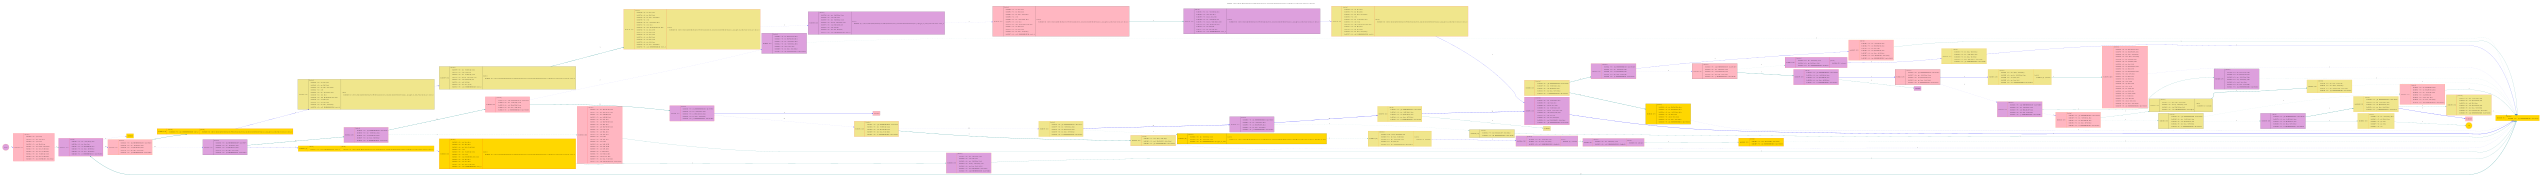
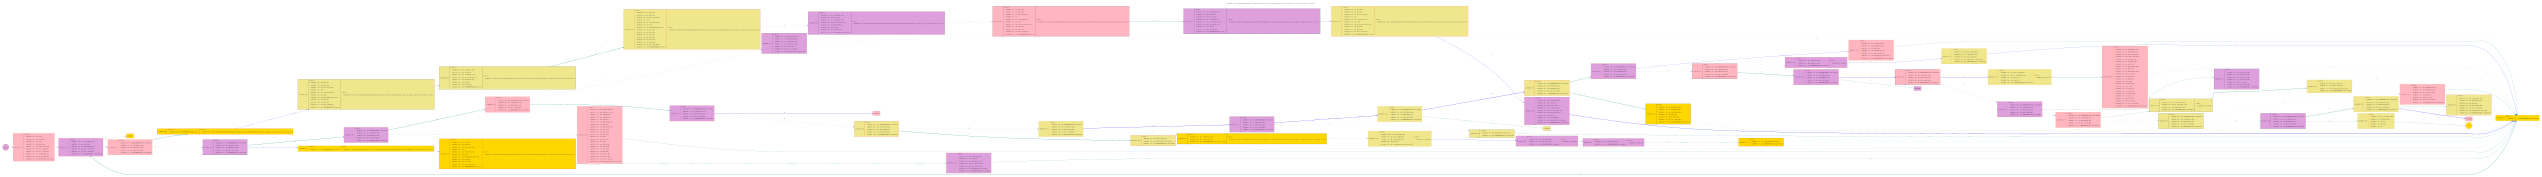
(1473, 113) -> (1473, 101)
